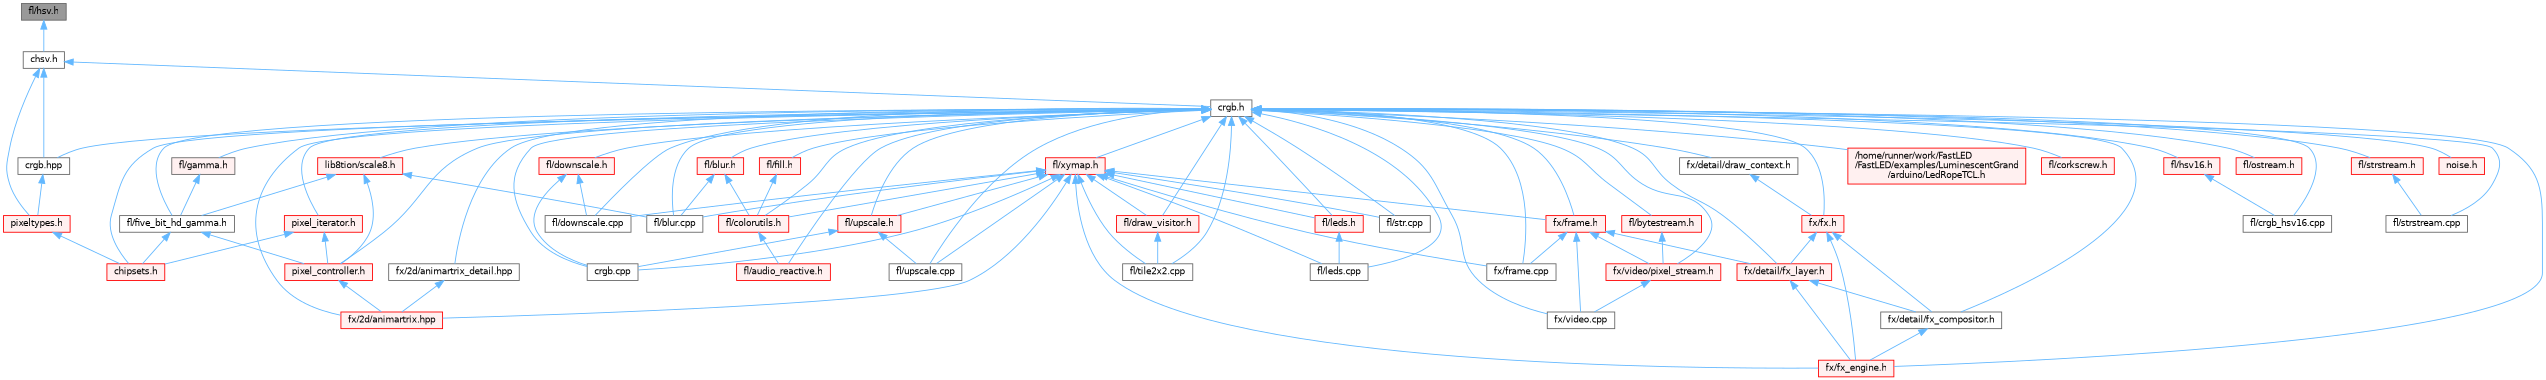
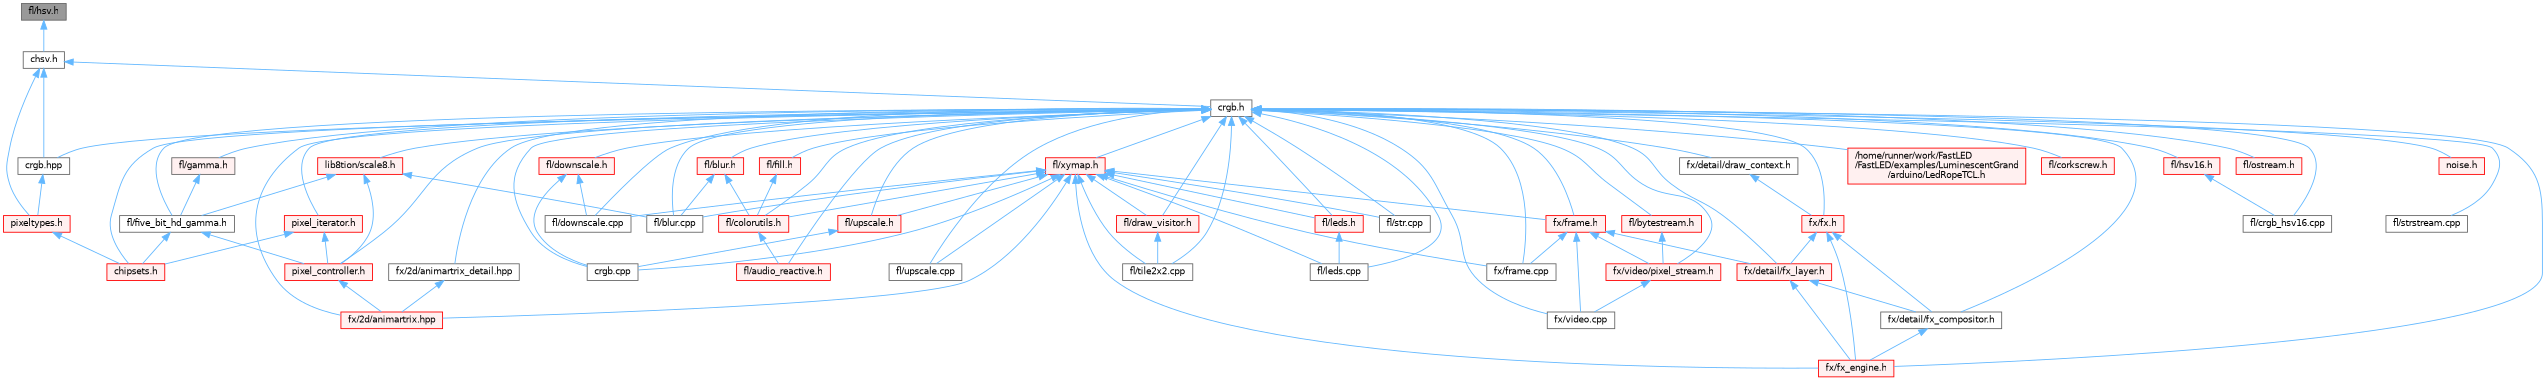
(2387, 166) -> none
(901, 251) -> none
